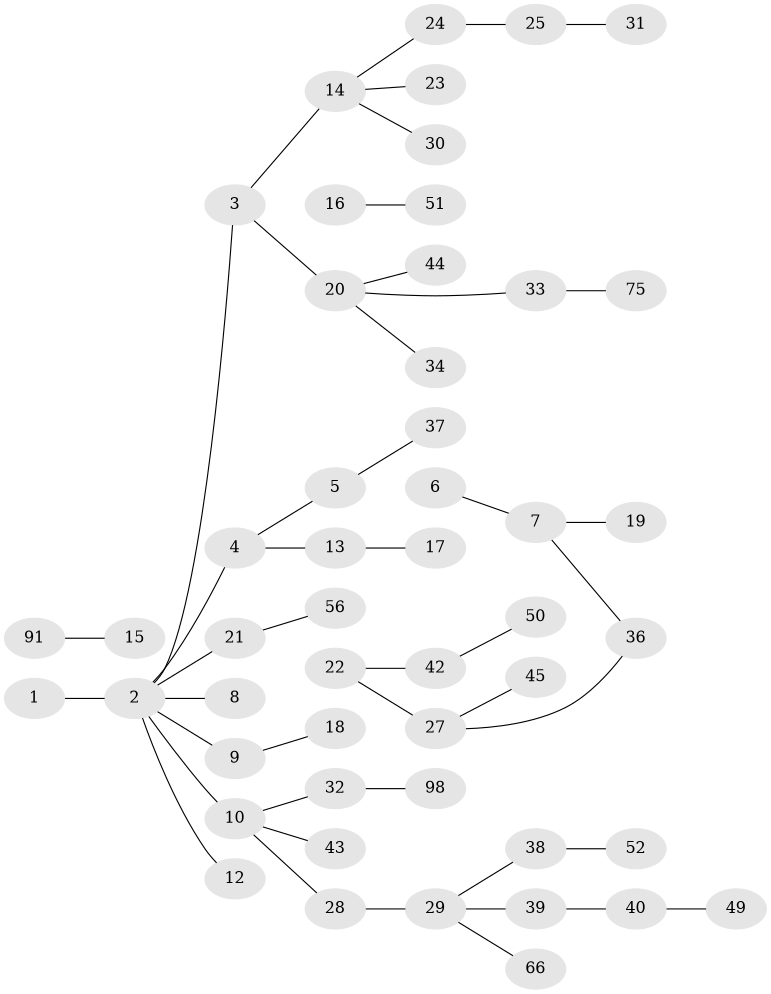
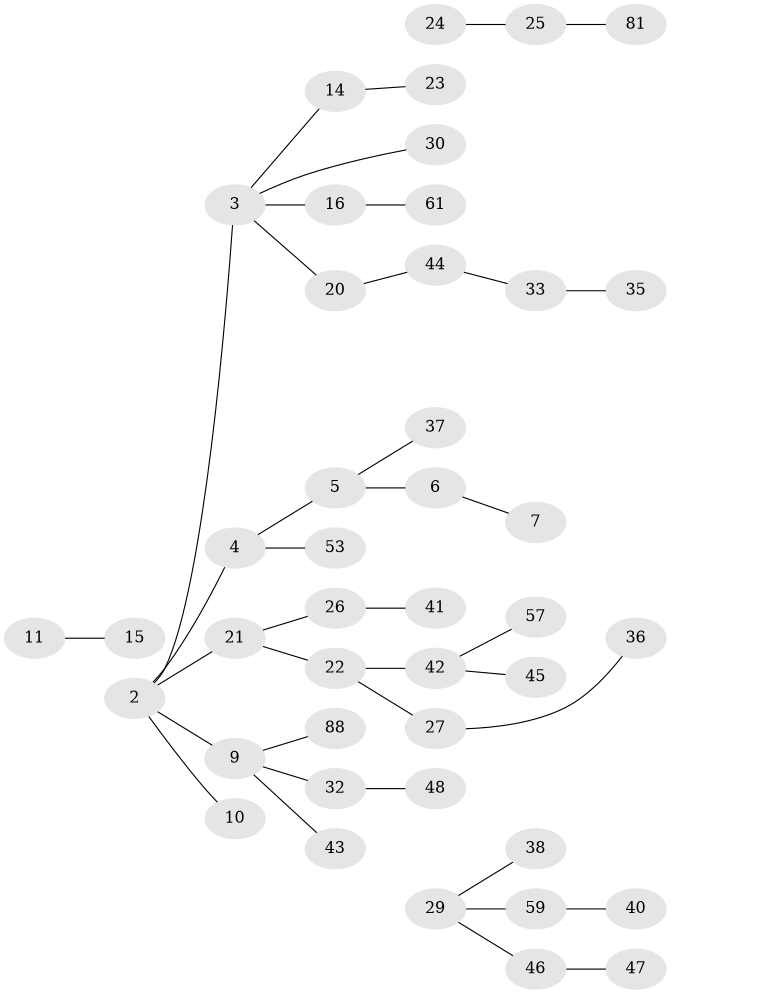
(636, 25) -> (636, 25)
(385, 58) -> none
(385, 118) -> (332, 167)
none -> (285, 205)
(436, 205) -> (436, 205)
(636, 291) -> (636, 291)
(436, 296) -> (486, 278)
(436, 368) -> none
none -> (386, 488)
(636, 522) -> none
(335, 548) -> (335, 548)
(436, 548) -> none
(586, 580) -> none
(335, 608) -> (335, 608)
none -> (436, 608)
(536, 617) -> (536, 617)
(35, 638) -> (35, 638)
none -> (285, 653)
(35, 698) -> none
(235, 698) -> none
(486, 703) -> (486, 673)
(335, 728) -> (335, 728)
(436, 789) -> (436, 789)
(285, 804) -> (285, 774)
(285, 834) -> (285, 804)
(636, 849) -> none
(235, 879) -> none
(335, 909) -> none
(536, 909) -> (536, 909)
(736, 909) -> none
(536, 969) -> (536, 969)
none -> (636, 969)
